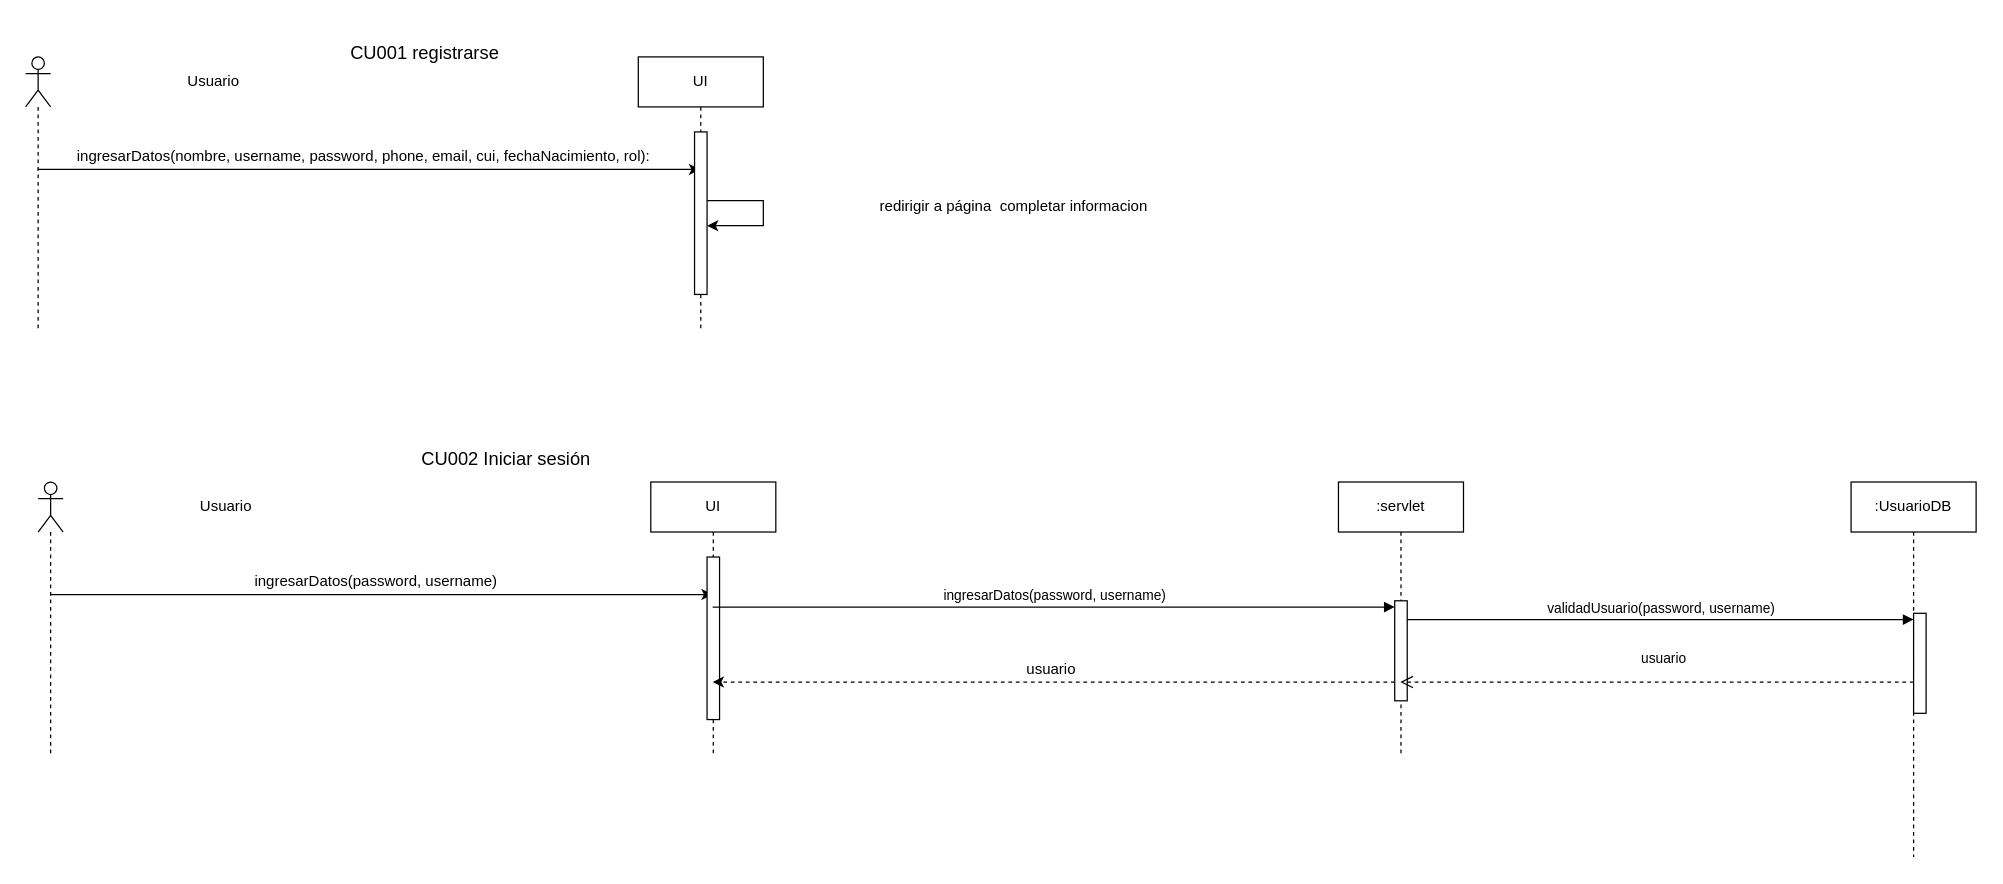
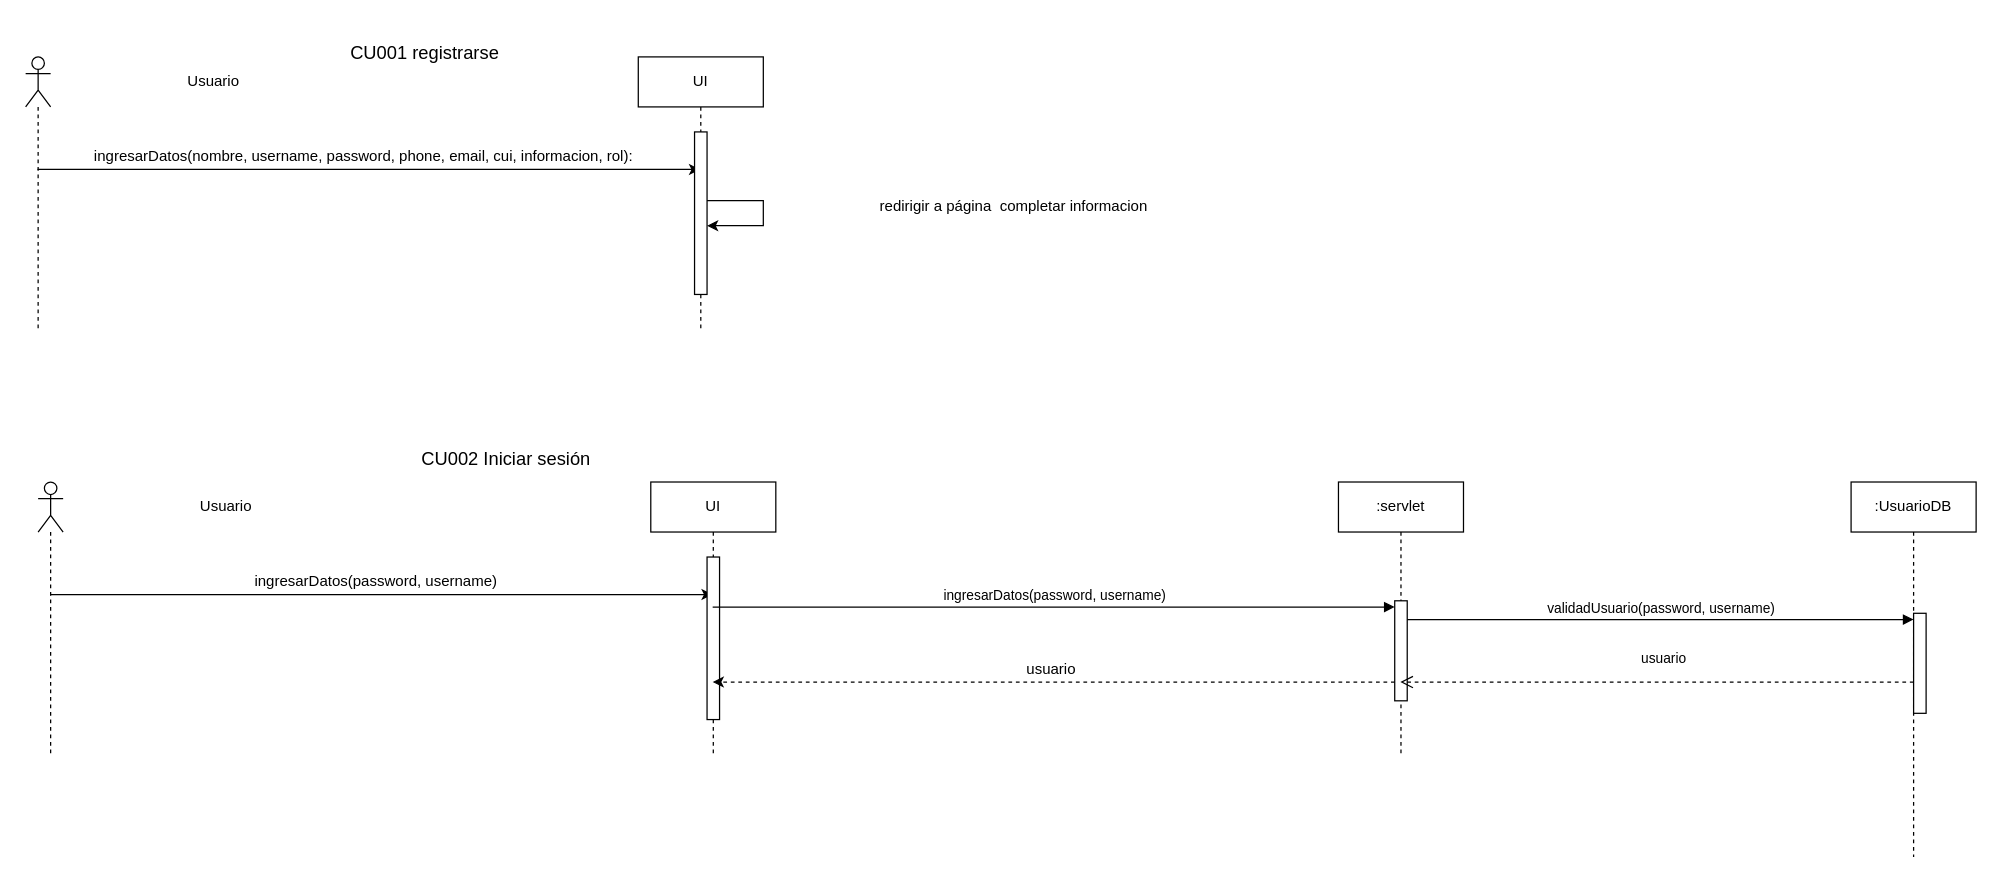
(364, 157) -> (364, 157)
